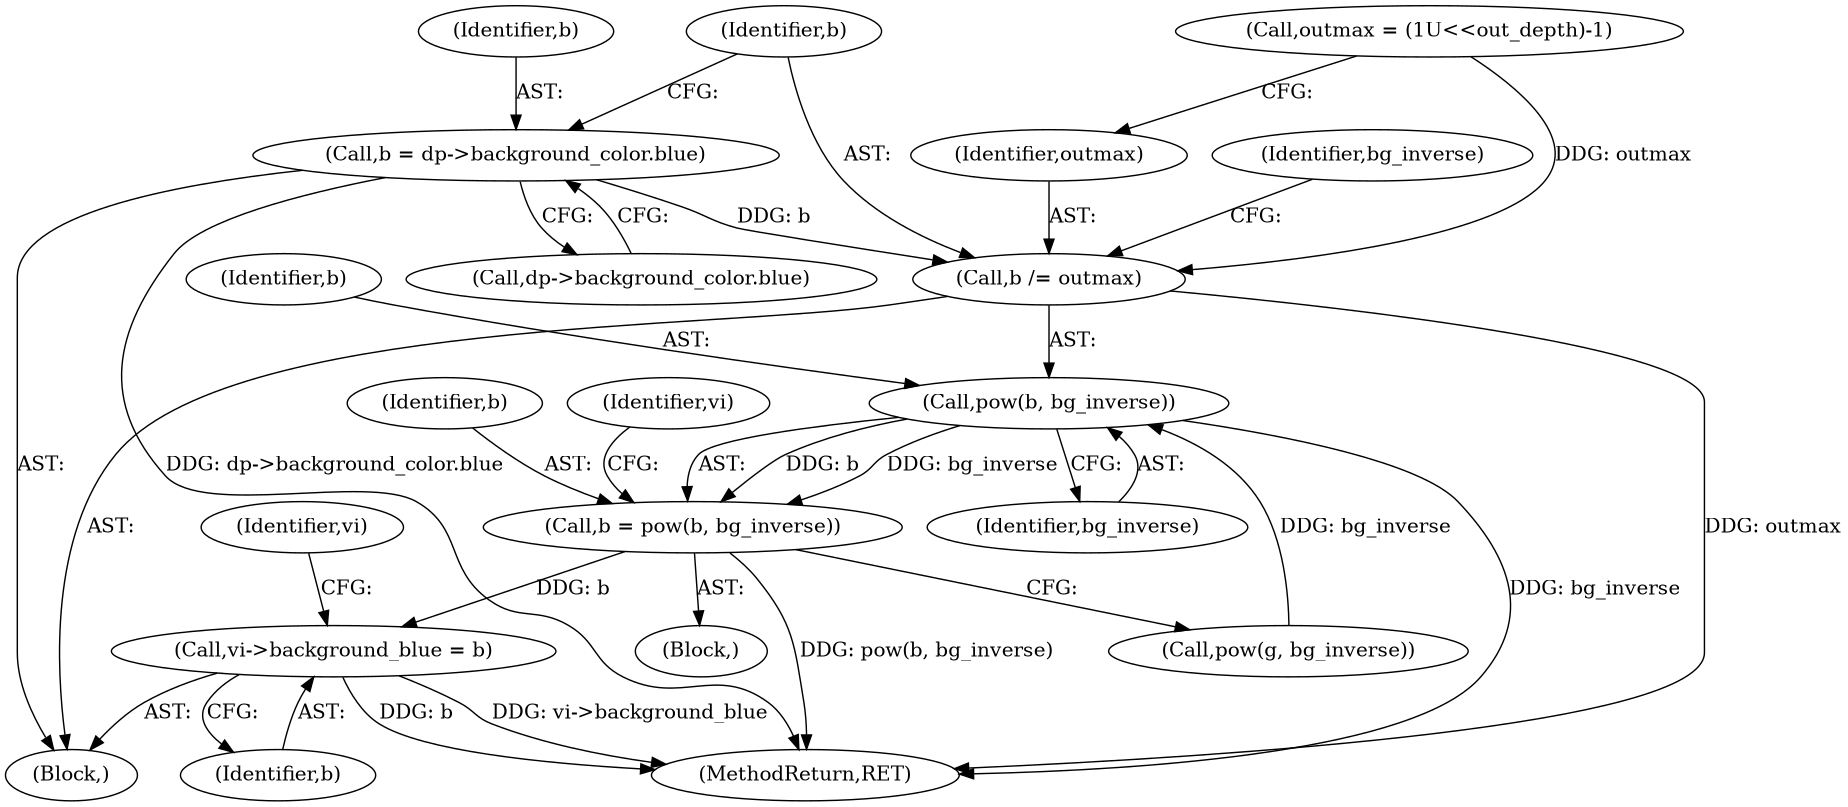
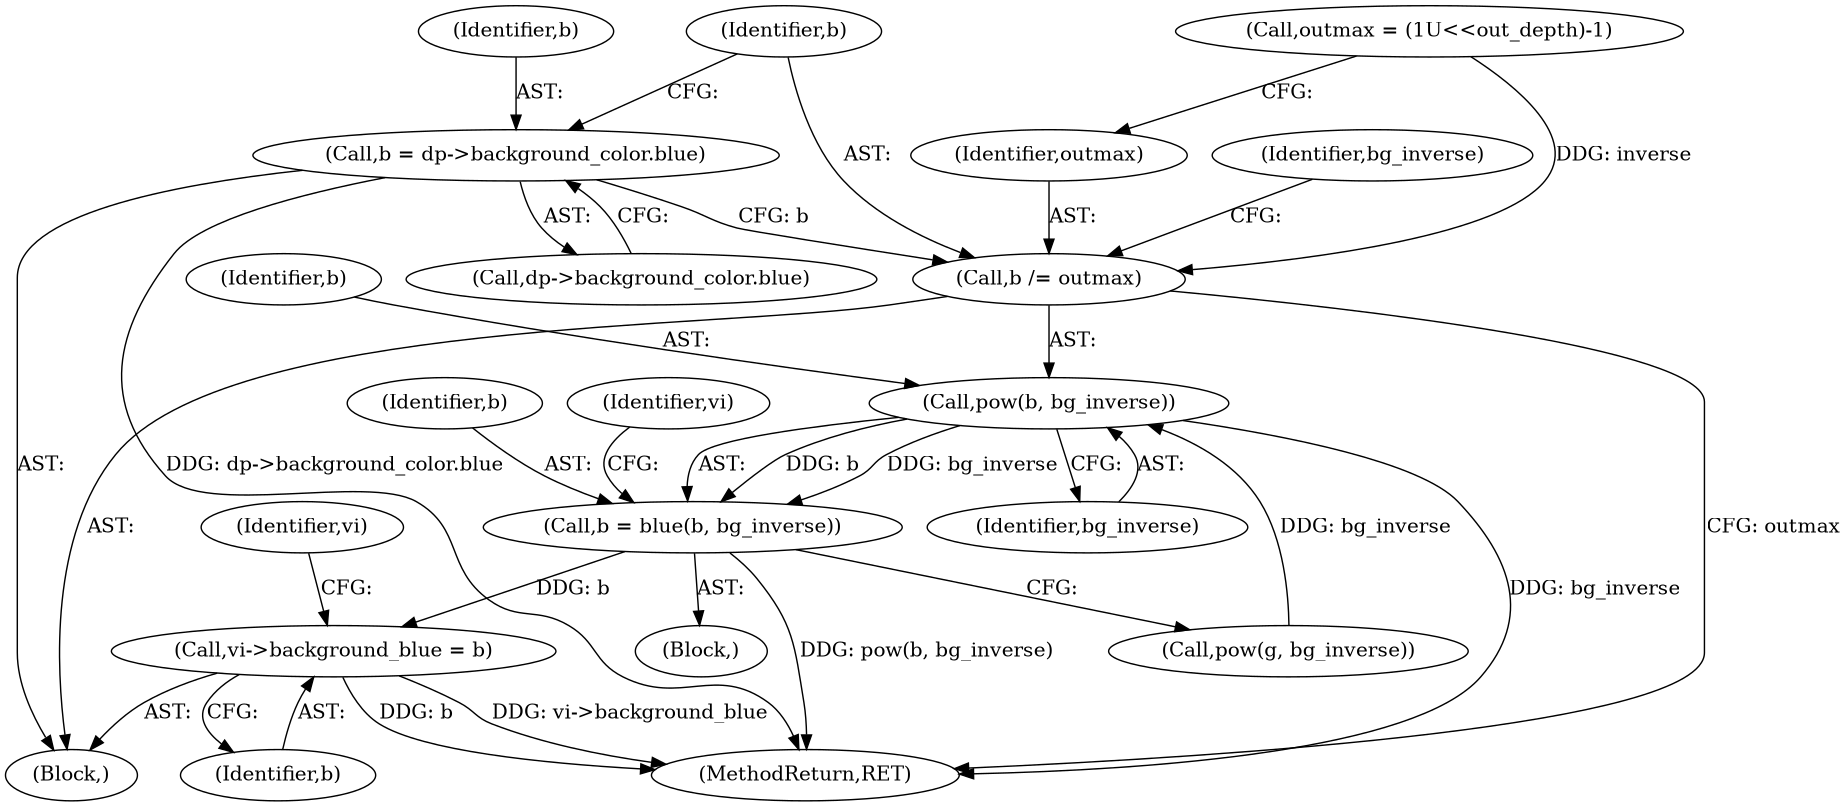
(1624, 155) -> (1624, 155)
(571, 217) -> (571, 217)
(774, 217) -> (774, 217)
(693, 527) -> (693, 527)
(1774, 527) -> (1774, 527)
